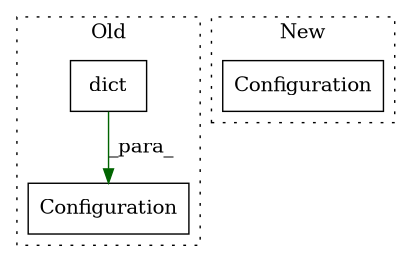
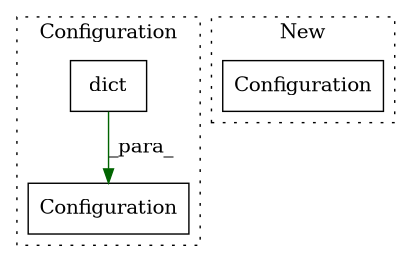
(109, 33) -> (109, 33)
